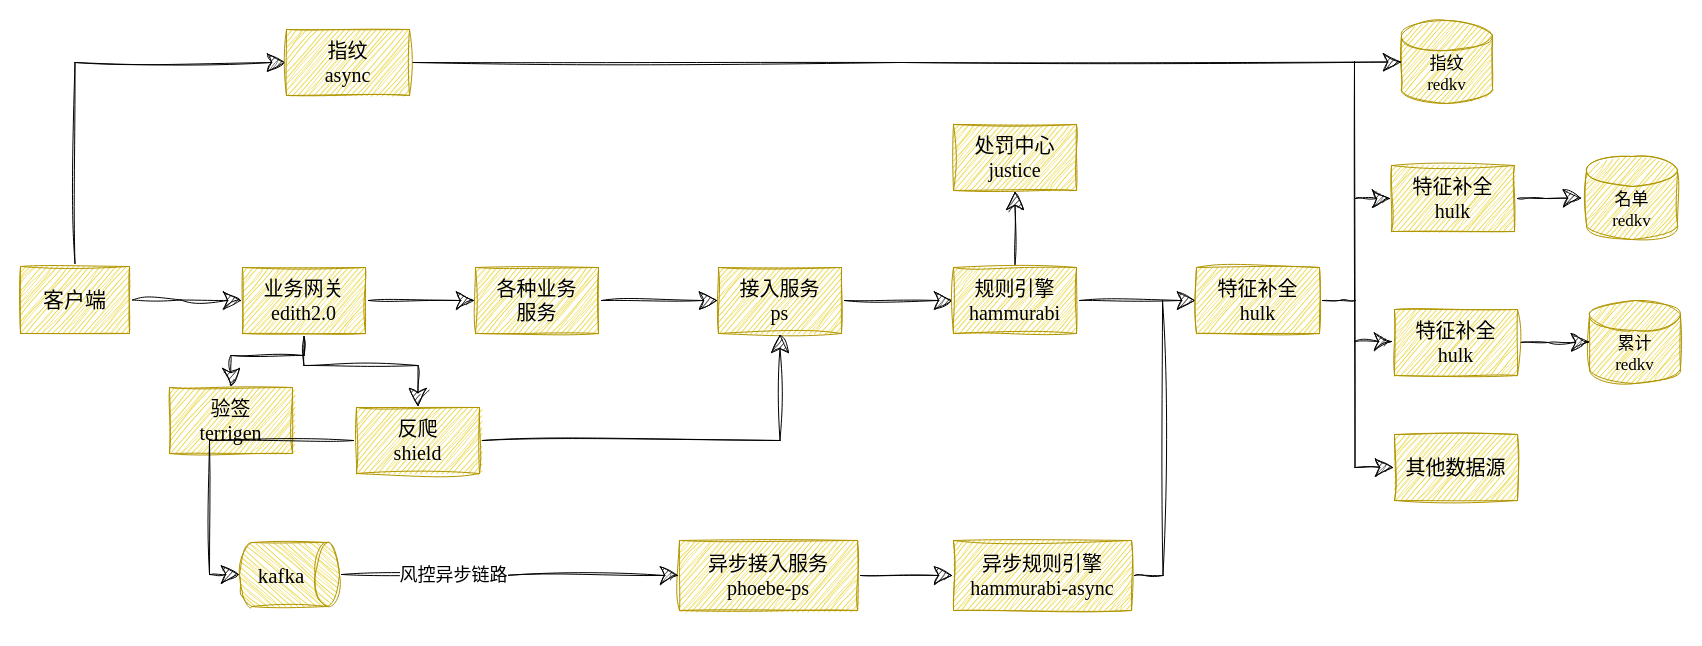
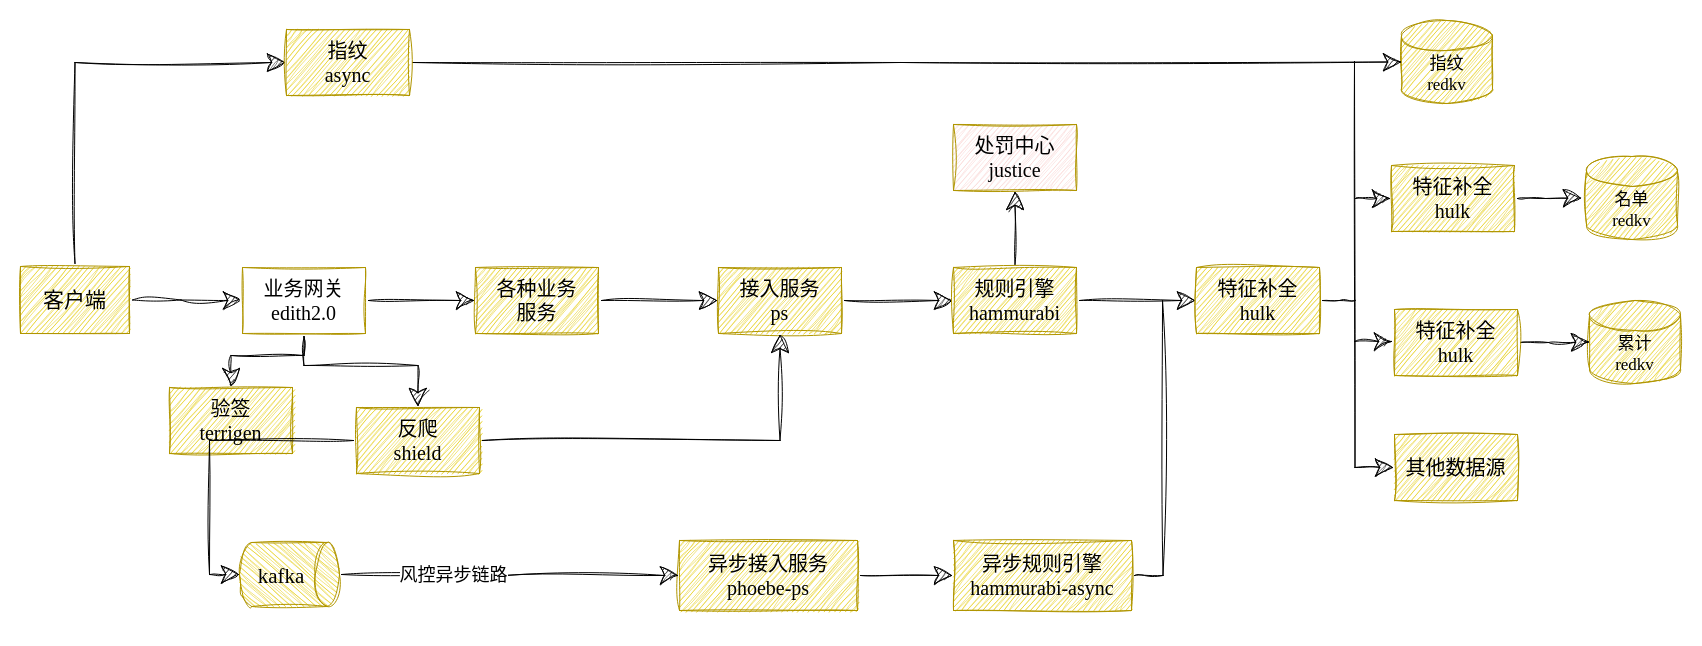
(1015, 158) -> (1015, 158)
(304, 301) -> (304, 301)
